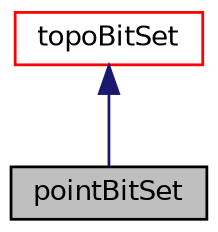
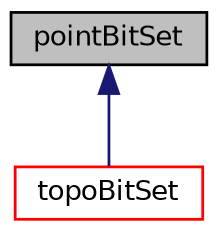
(109, 130) -> (109, 130)
